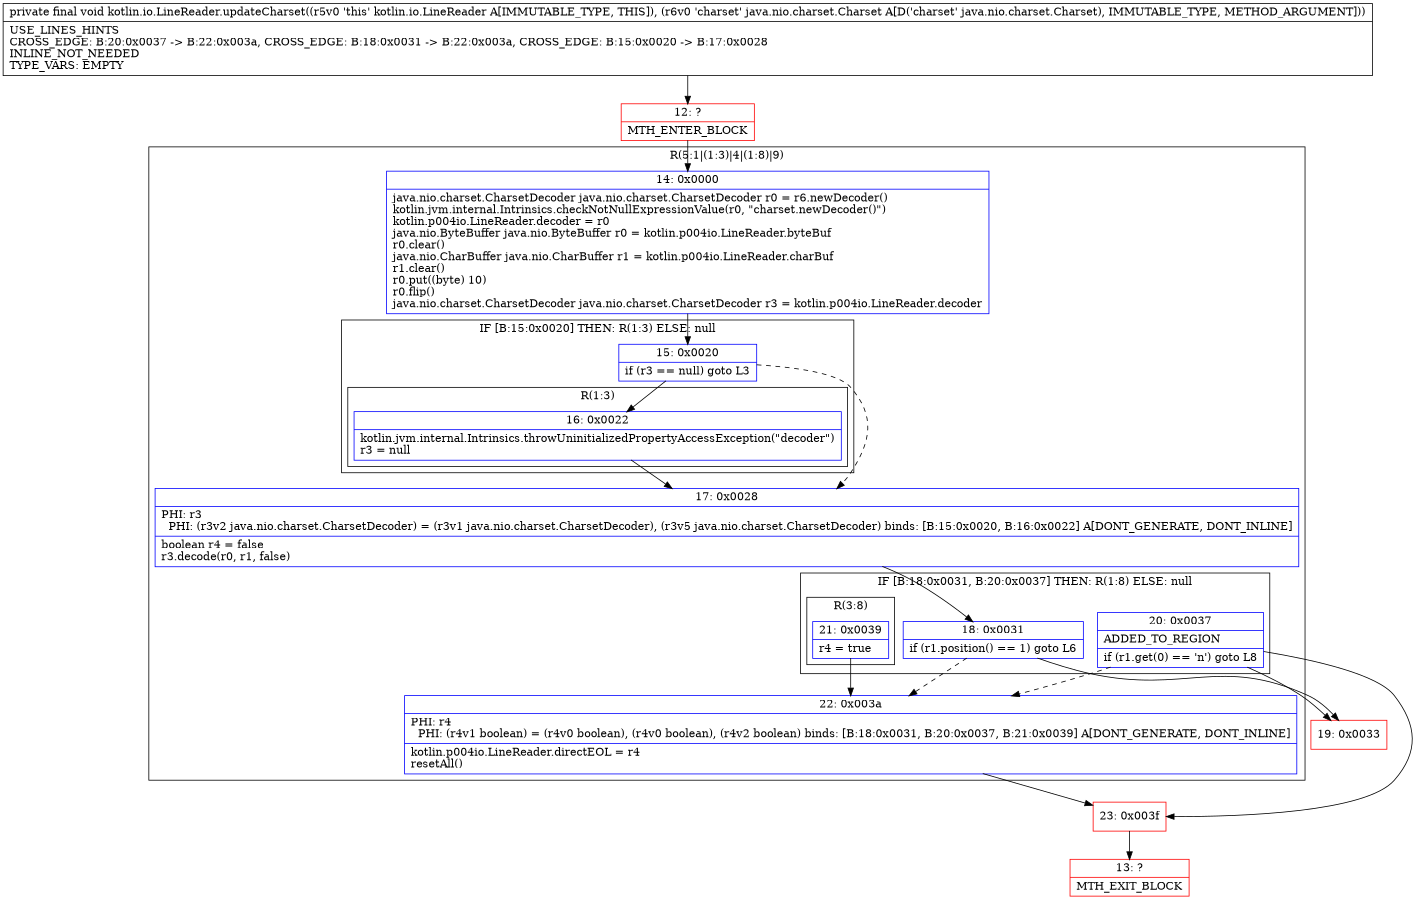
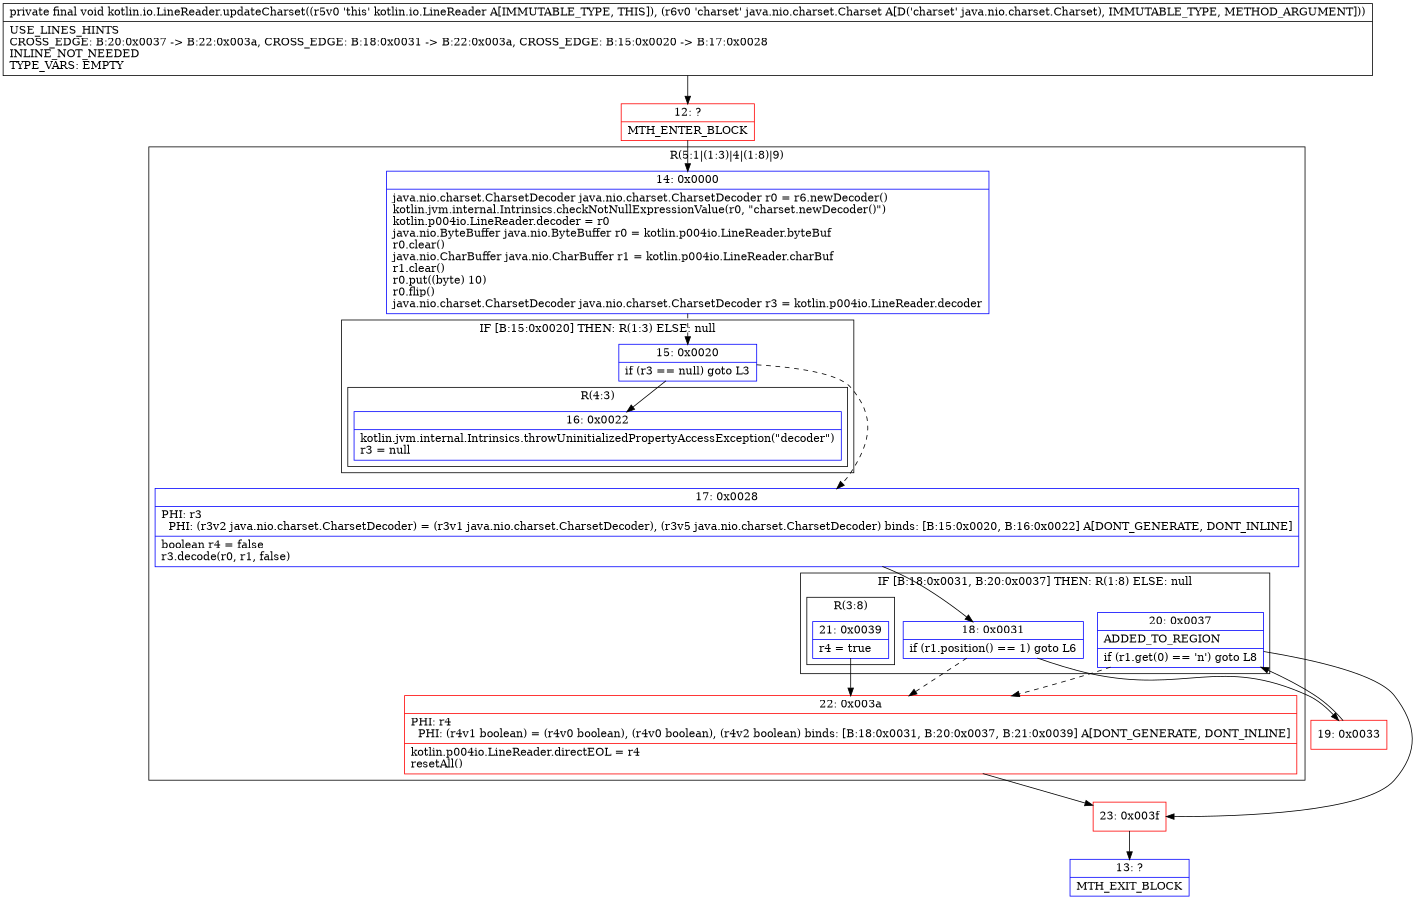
(688, 325) -> (688, 325)
(598, 396) -> (598, 396)
(657, 478) -> none
(1288, 688) -> (1299, 686)
(851, 735) -> (851, 735)
(1130, 878) -> (1130, 878)
